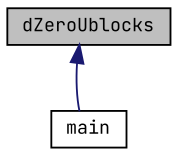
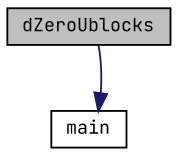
(77, 87) -> (101, 69)
